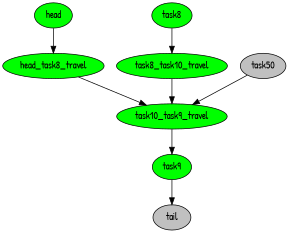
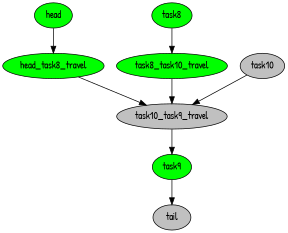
(263, 66) -> (262, 66)
(172, 116) -> (172, 116)
